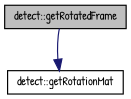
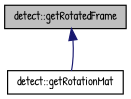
(58, 44) -> (73, 56)
